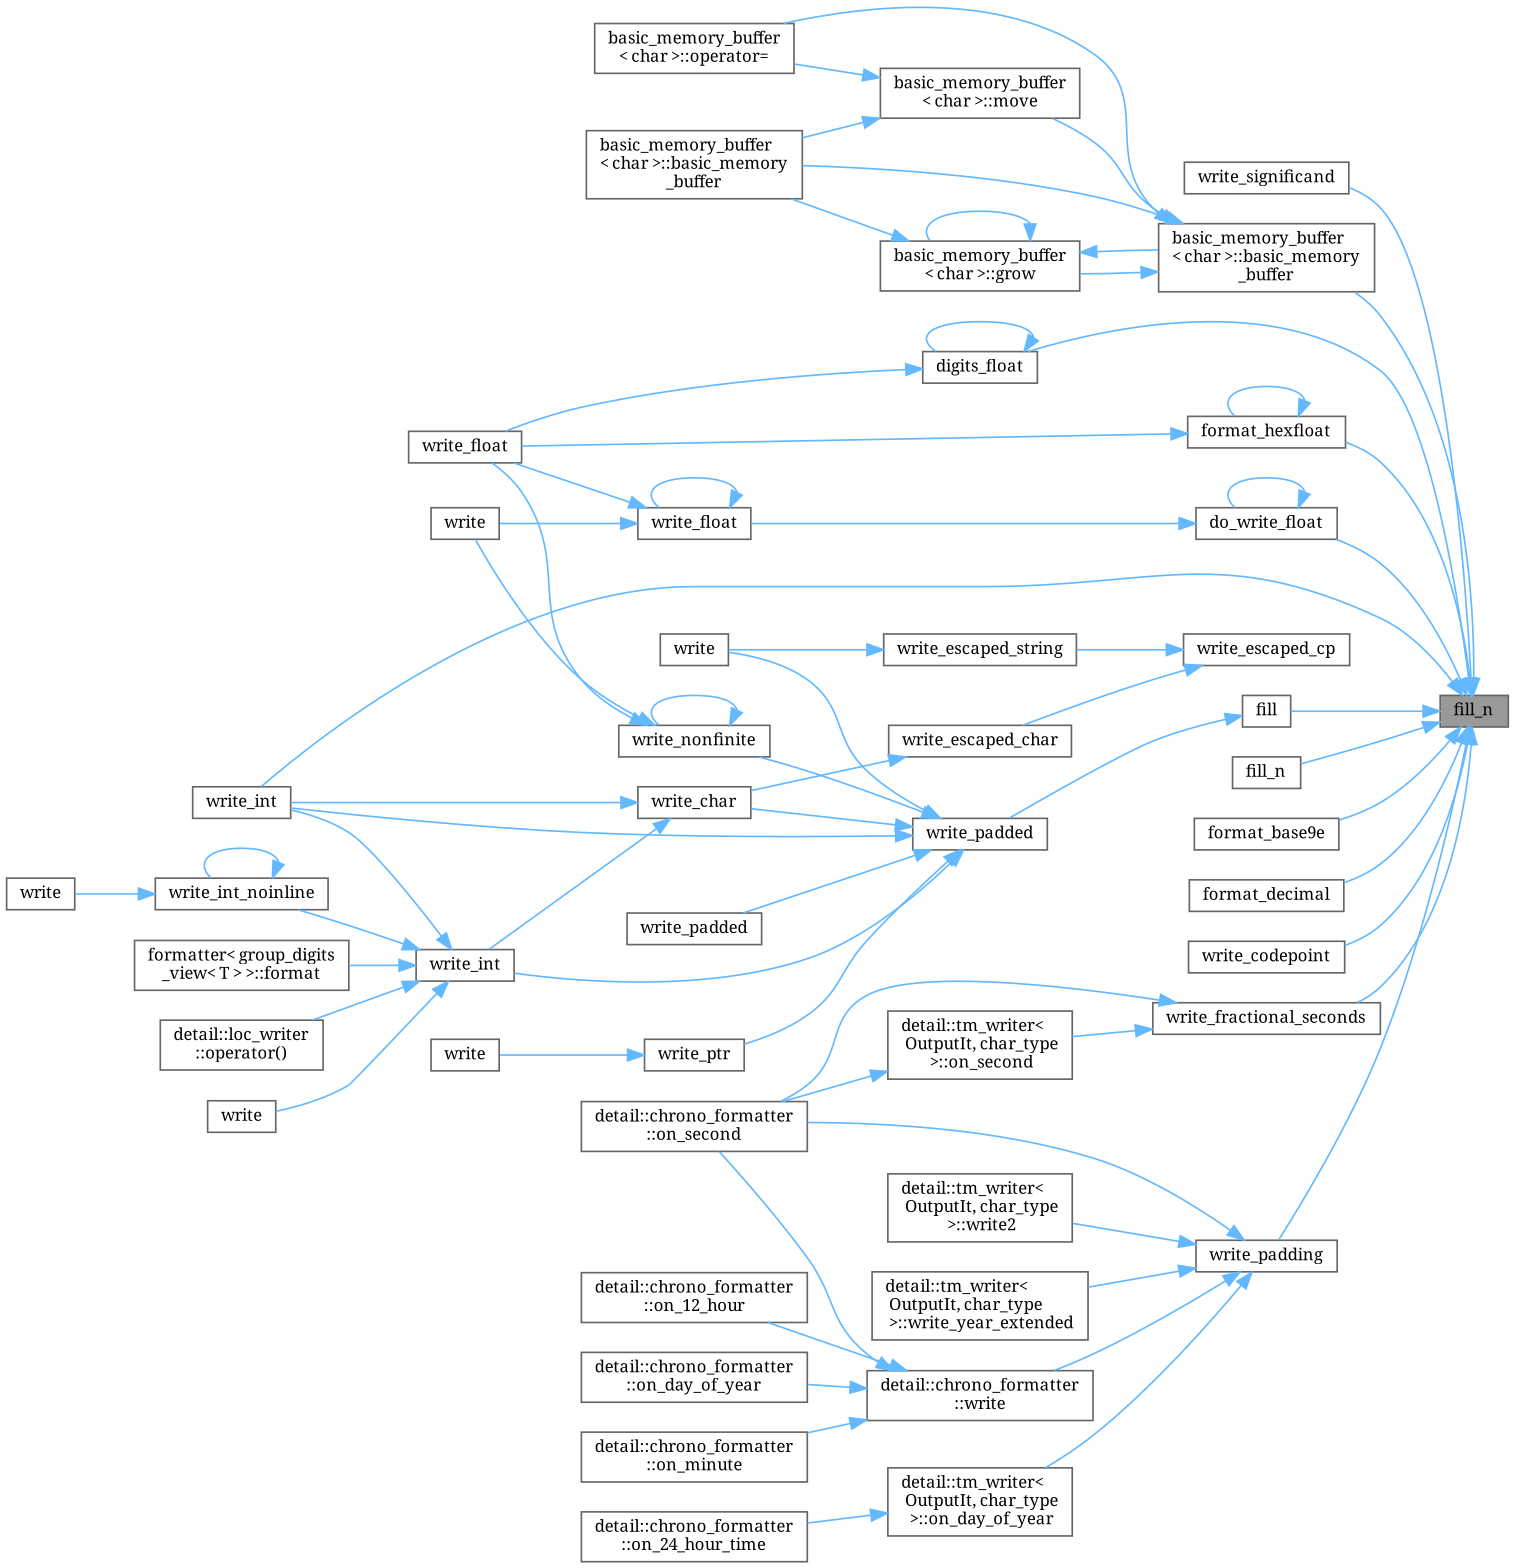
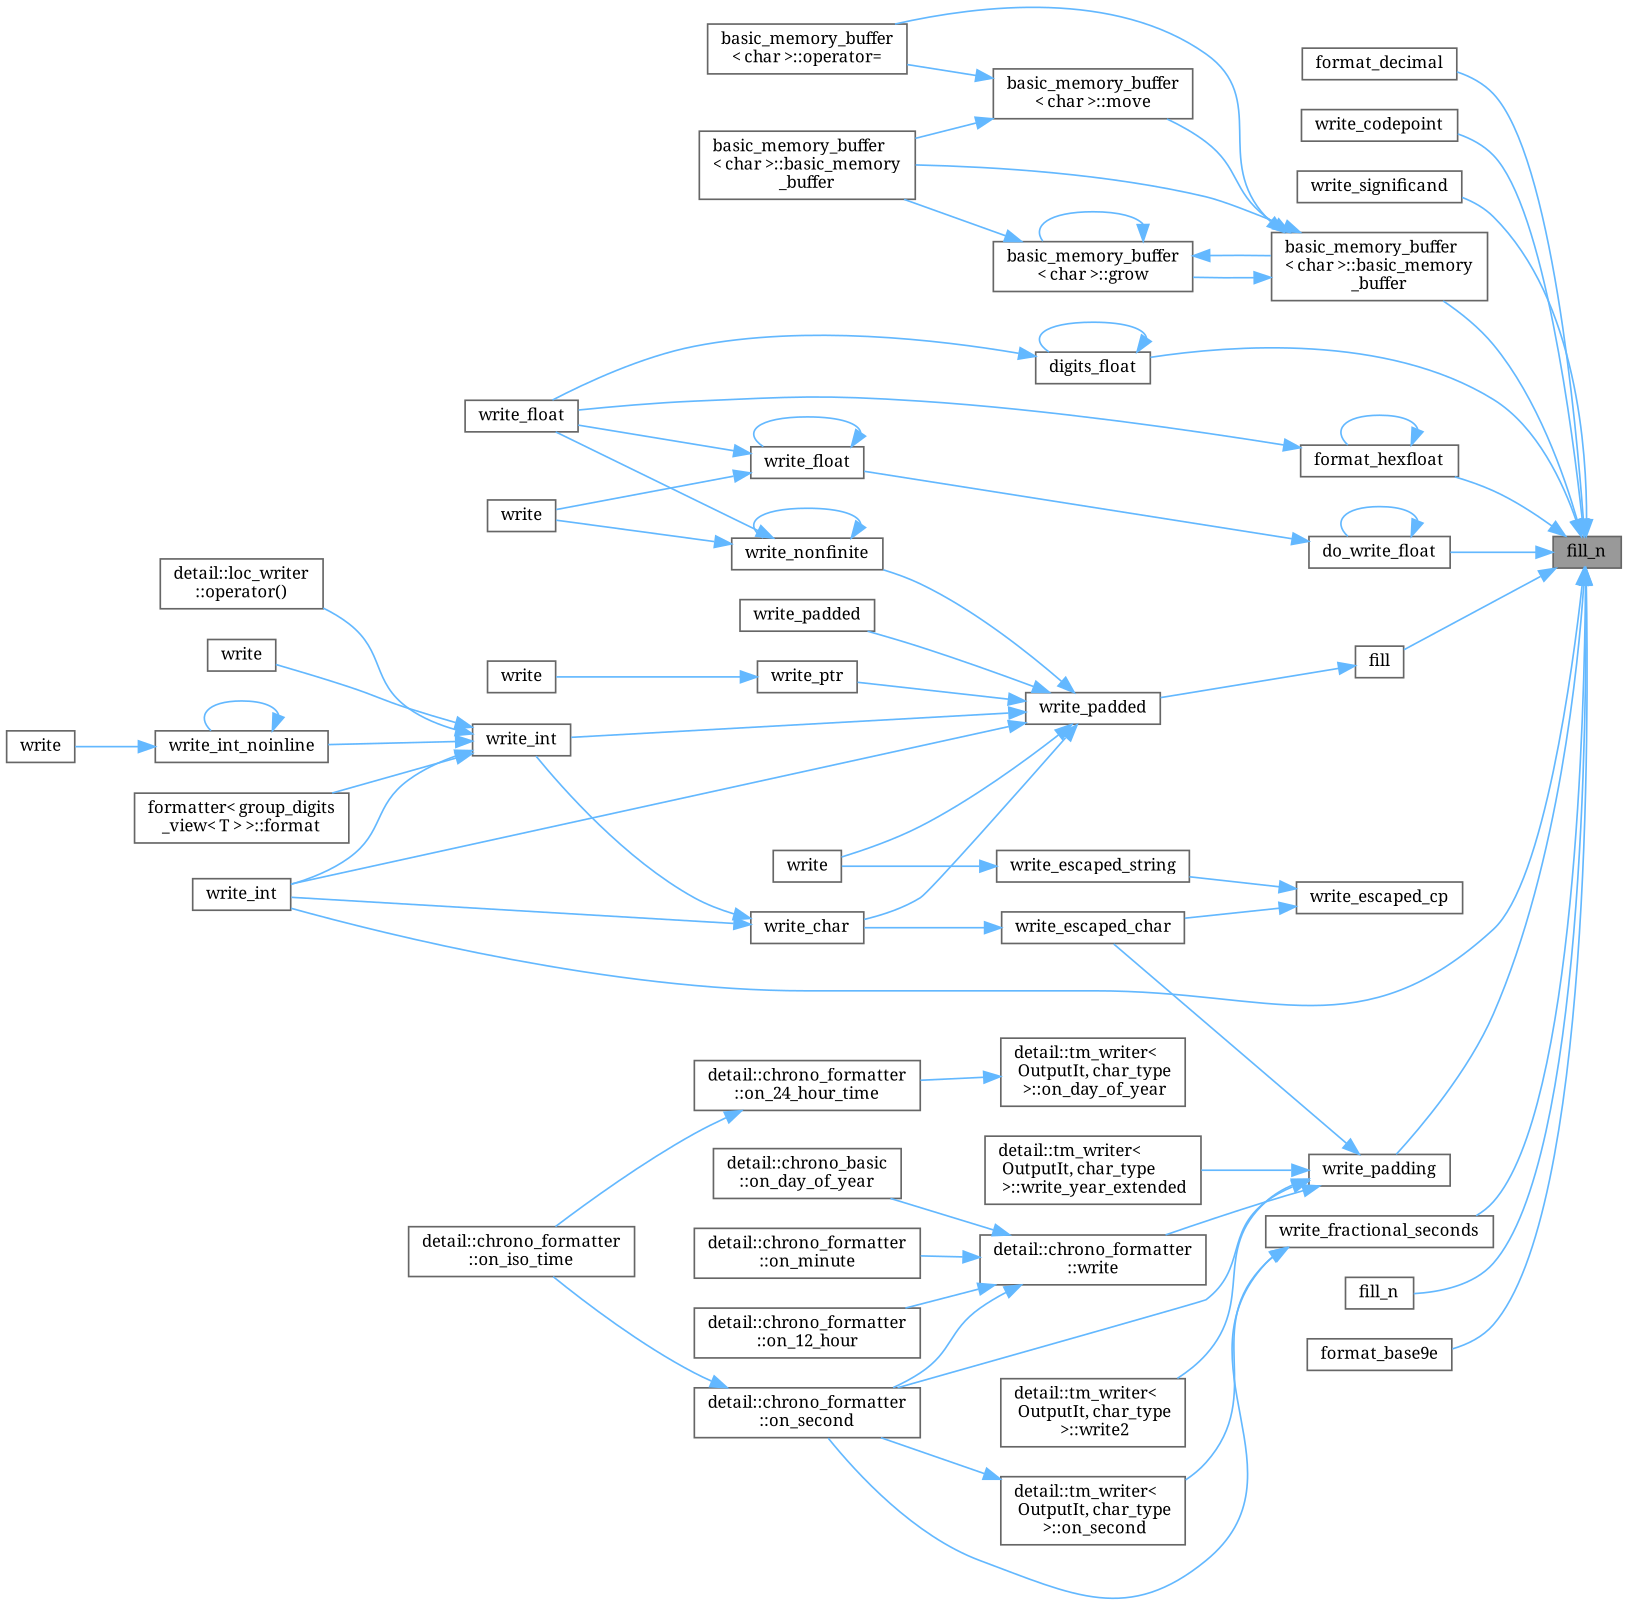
none -> (522, 1252)
(694, 1377) -> (807, 1174)
(1150, 1384) -> (1230, 1044)
